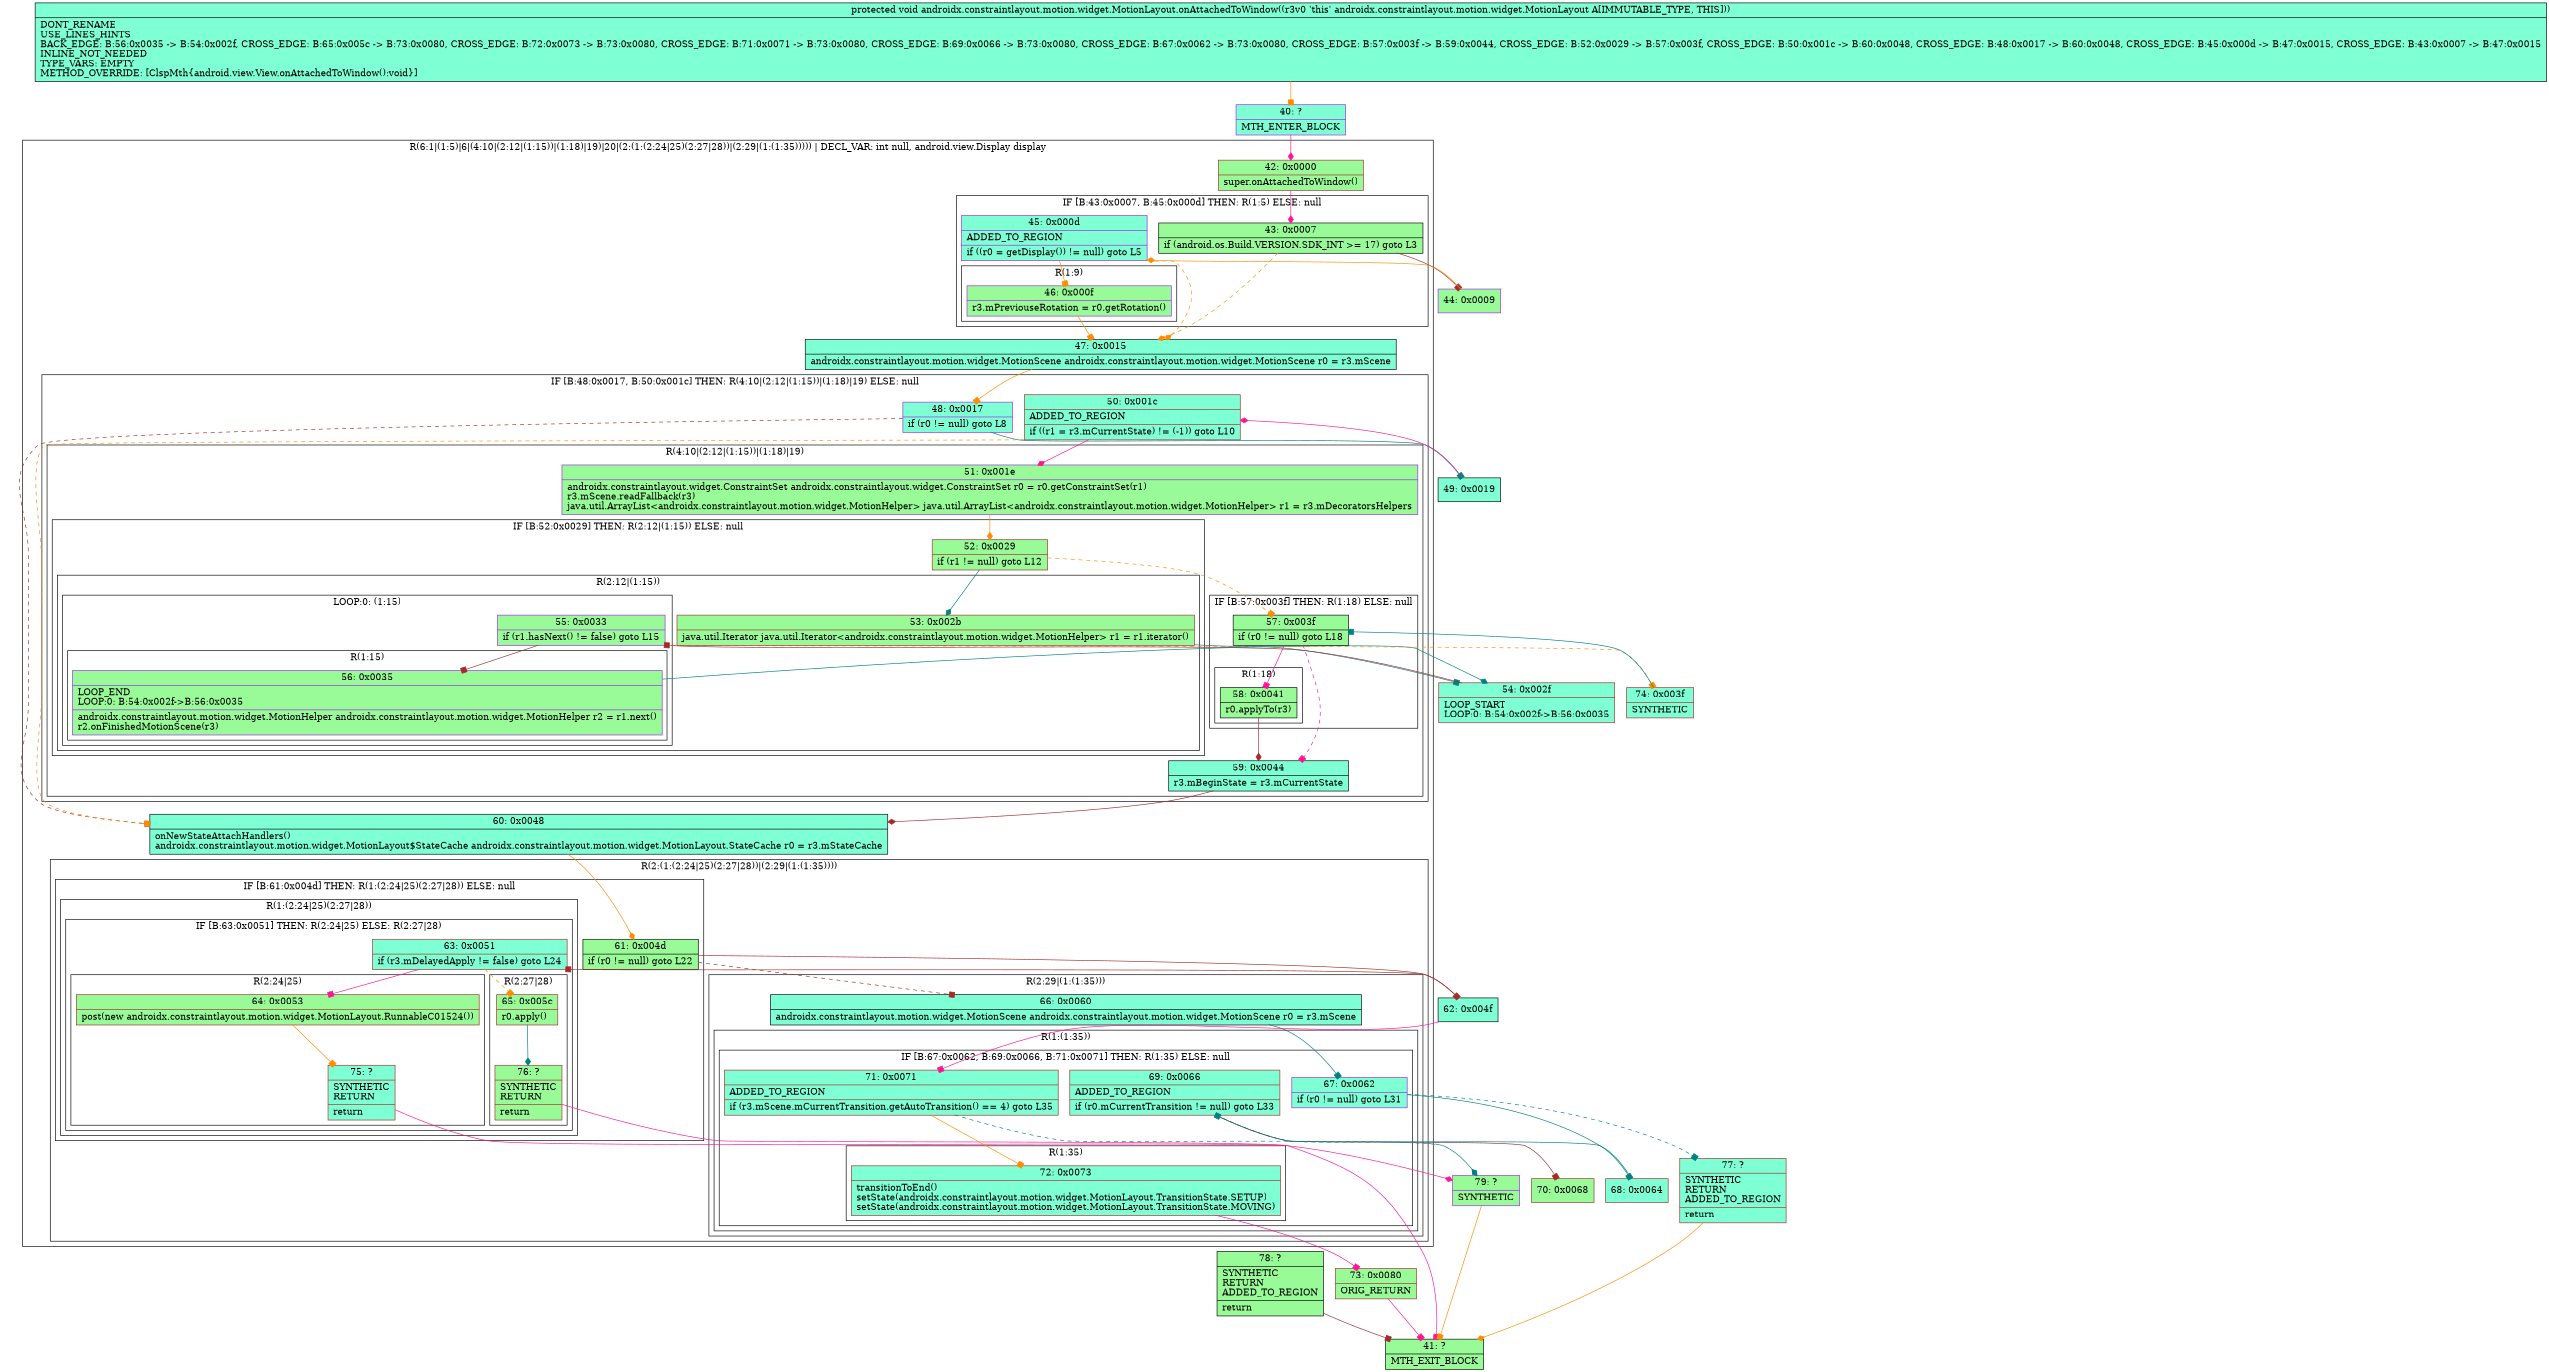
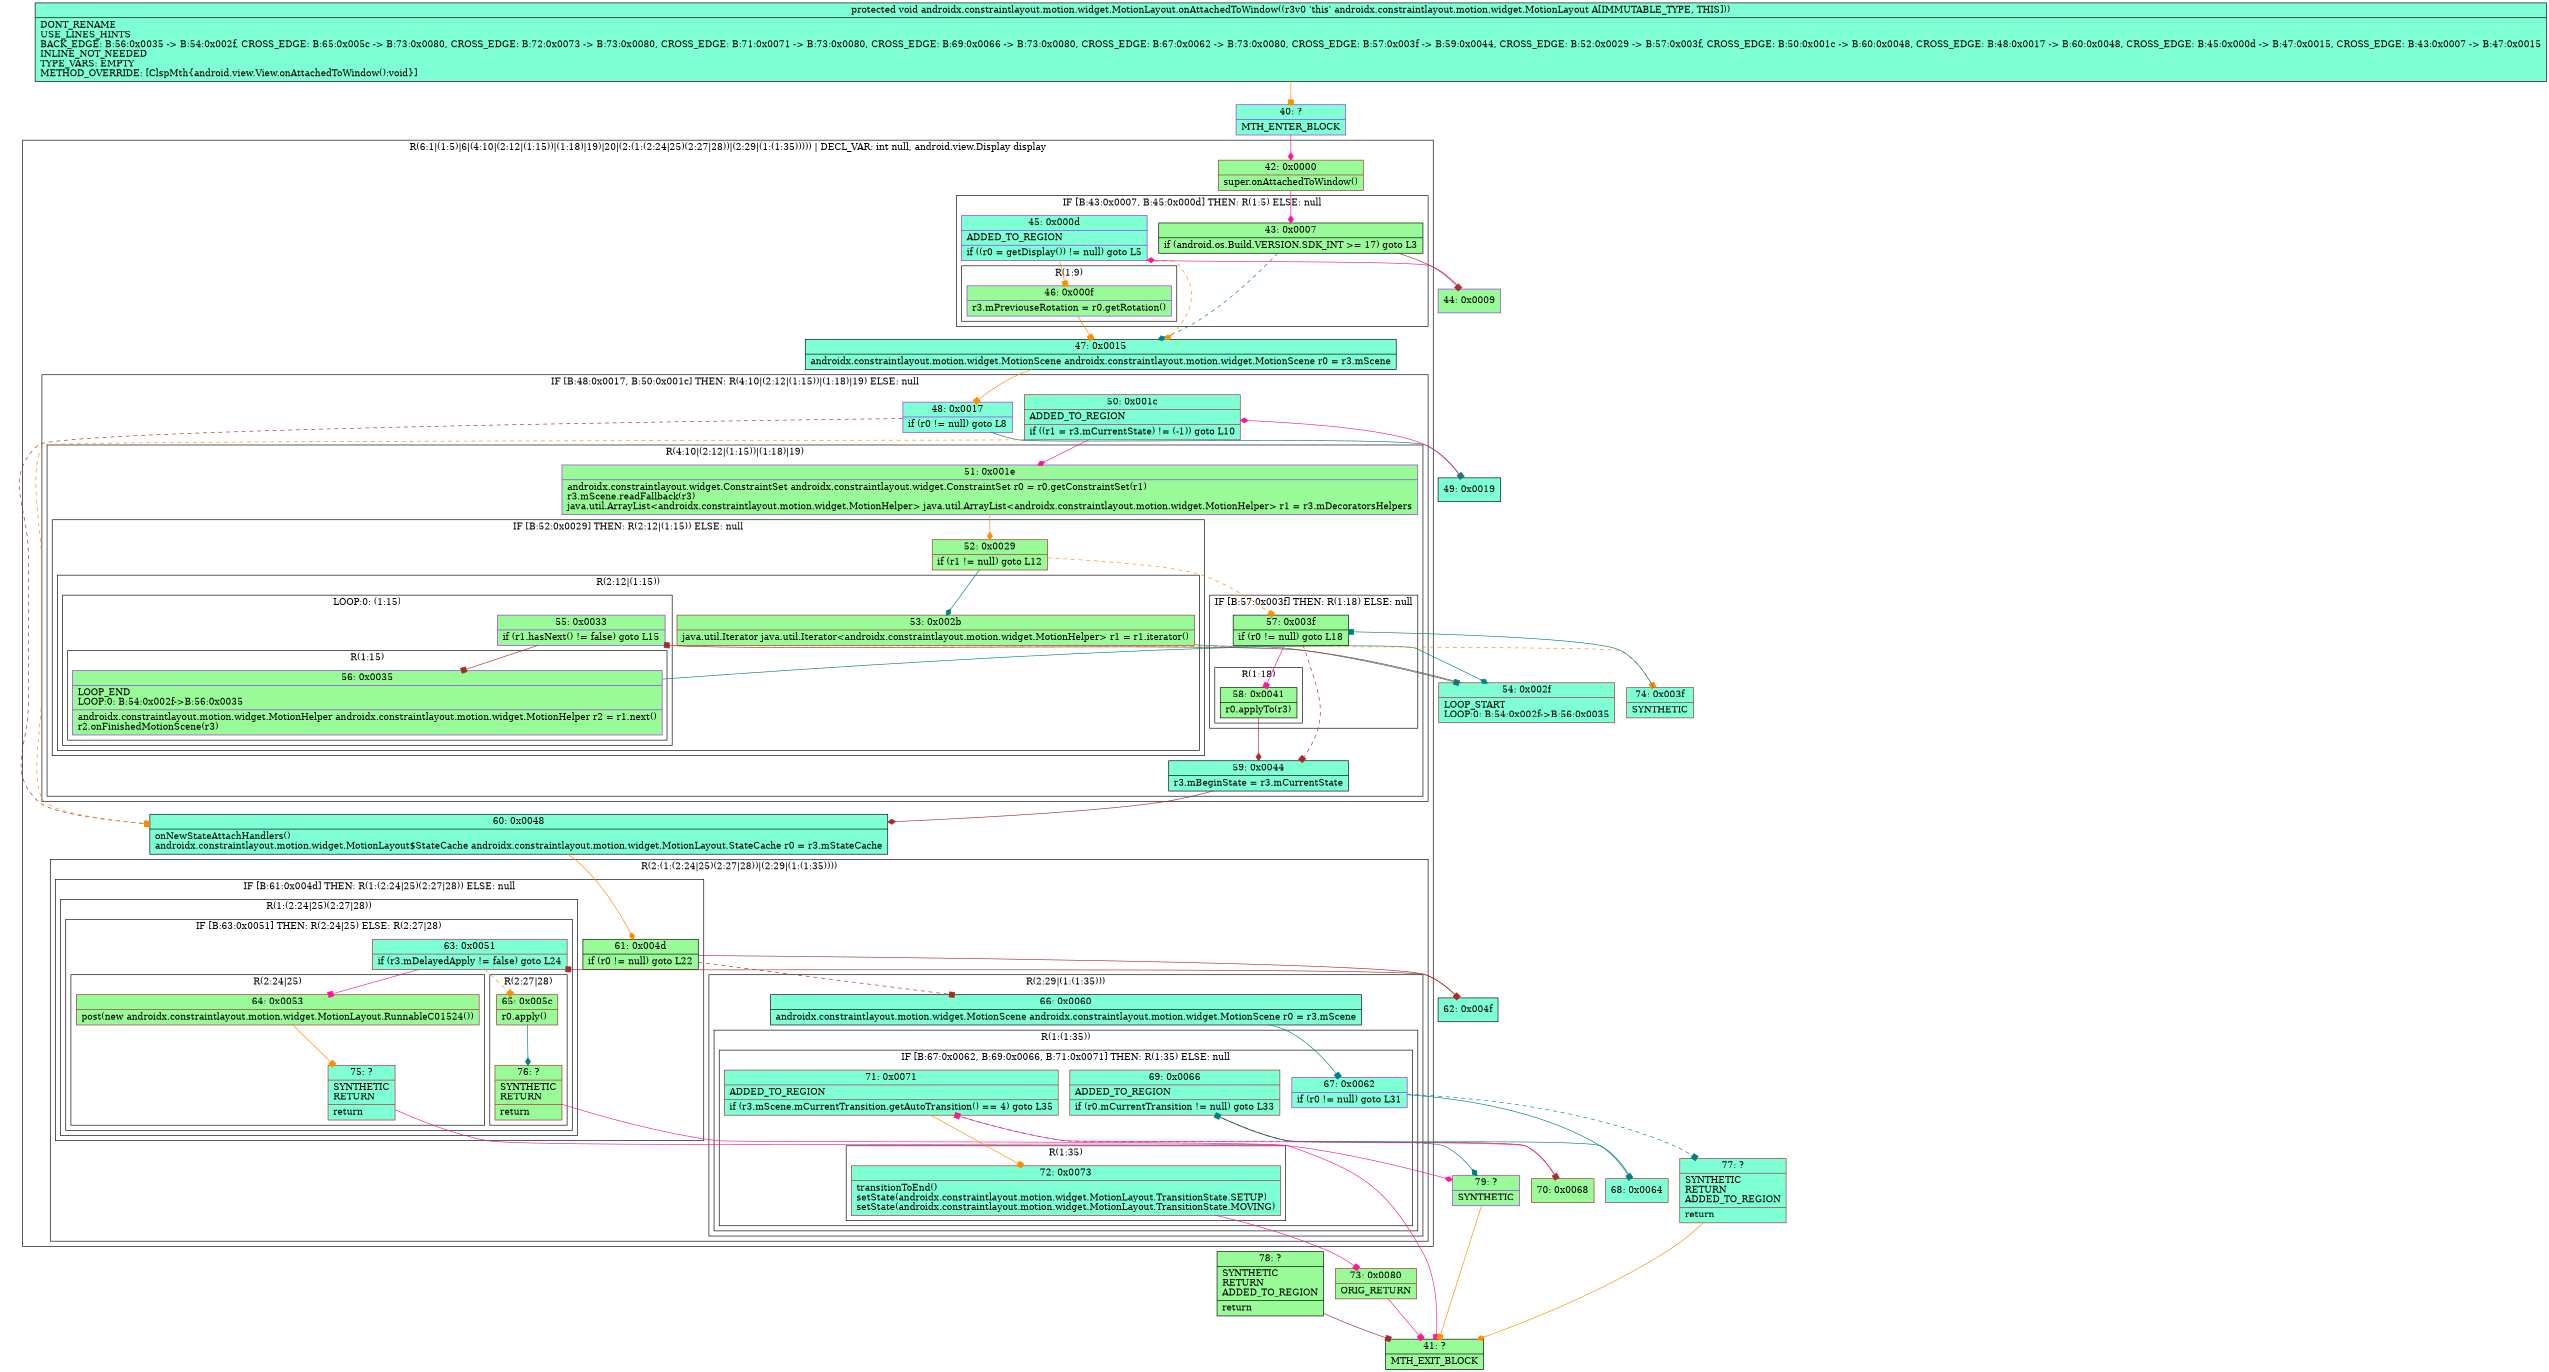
(1312, 262) -> (1312, 262)
(1226, 301) -> (1226, 301)
(1319, 701) -> (1319, 701)
(1189, 1026) -> (1265, 1142)
